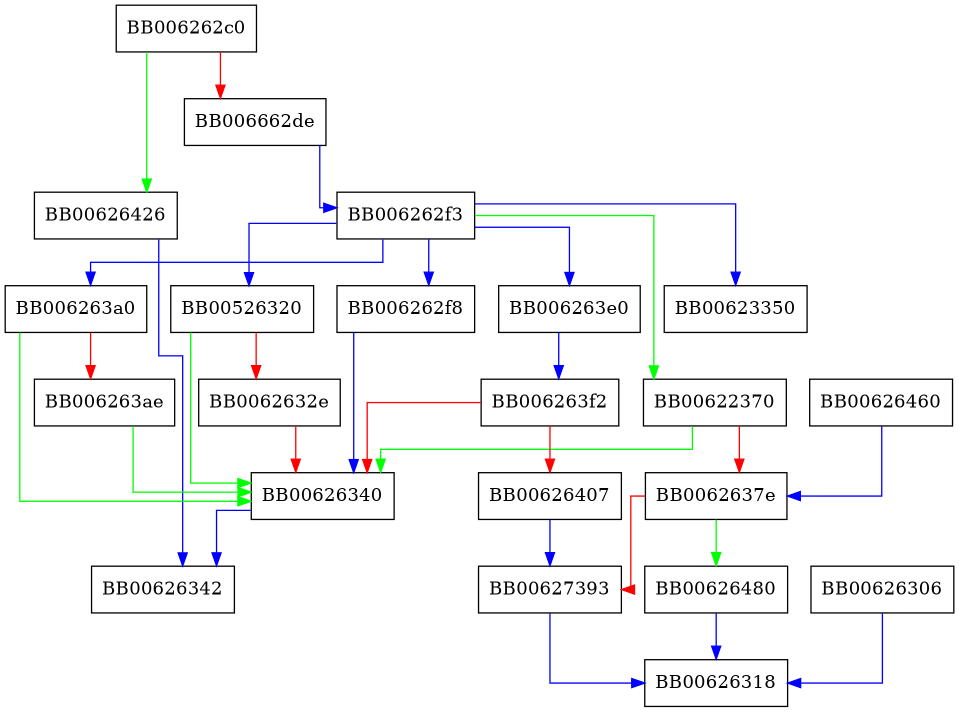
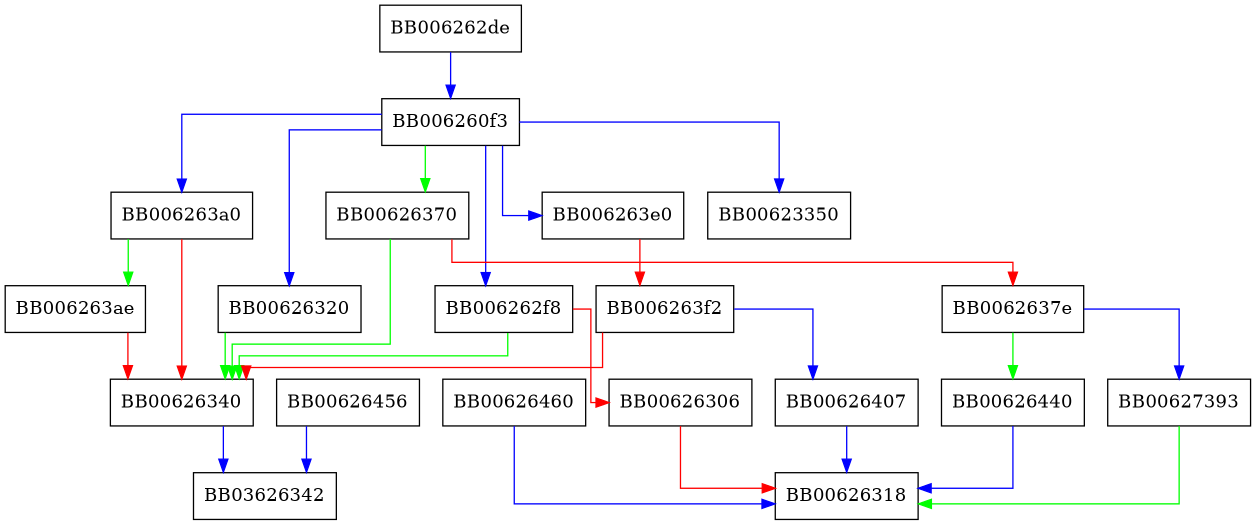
(186, 29) -> none
(255, 122) -> (451, 29)
(106, 216) -> (348, 403)
(406, 216) -> (451, 122)
(242, 309) -> (290, 309)
(91, 349) -> (128, 256)
(559, 349) -> (640, 254)
none -> (591, 349)
(354, 396) -> (380, 356)
(269, 403) -> none
(715, 403) -> (397, 216)
(550, 441) -> (802, 309)
(153, 492) -> (128, 349)
(876, 496) -> (599, 504)
(45, 501) -> (182, 303)
(550, 536) -> (847, 443)
(631, 536) -> (1160, 309)
(163, 590) -> (265, 496)
(716, 590) -> (1013, 403)
(556, 683) -> (1094, 504)
(876, 683) -> (690, 488)
